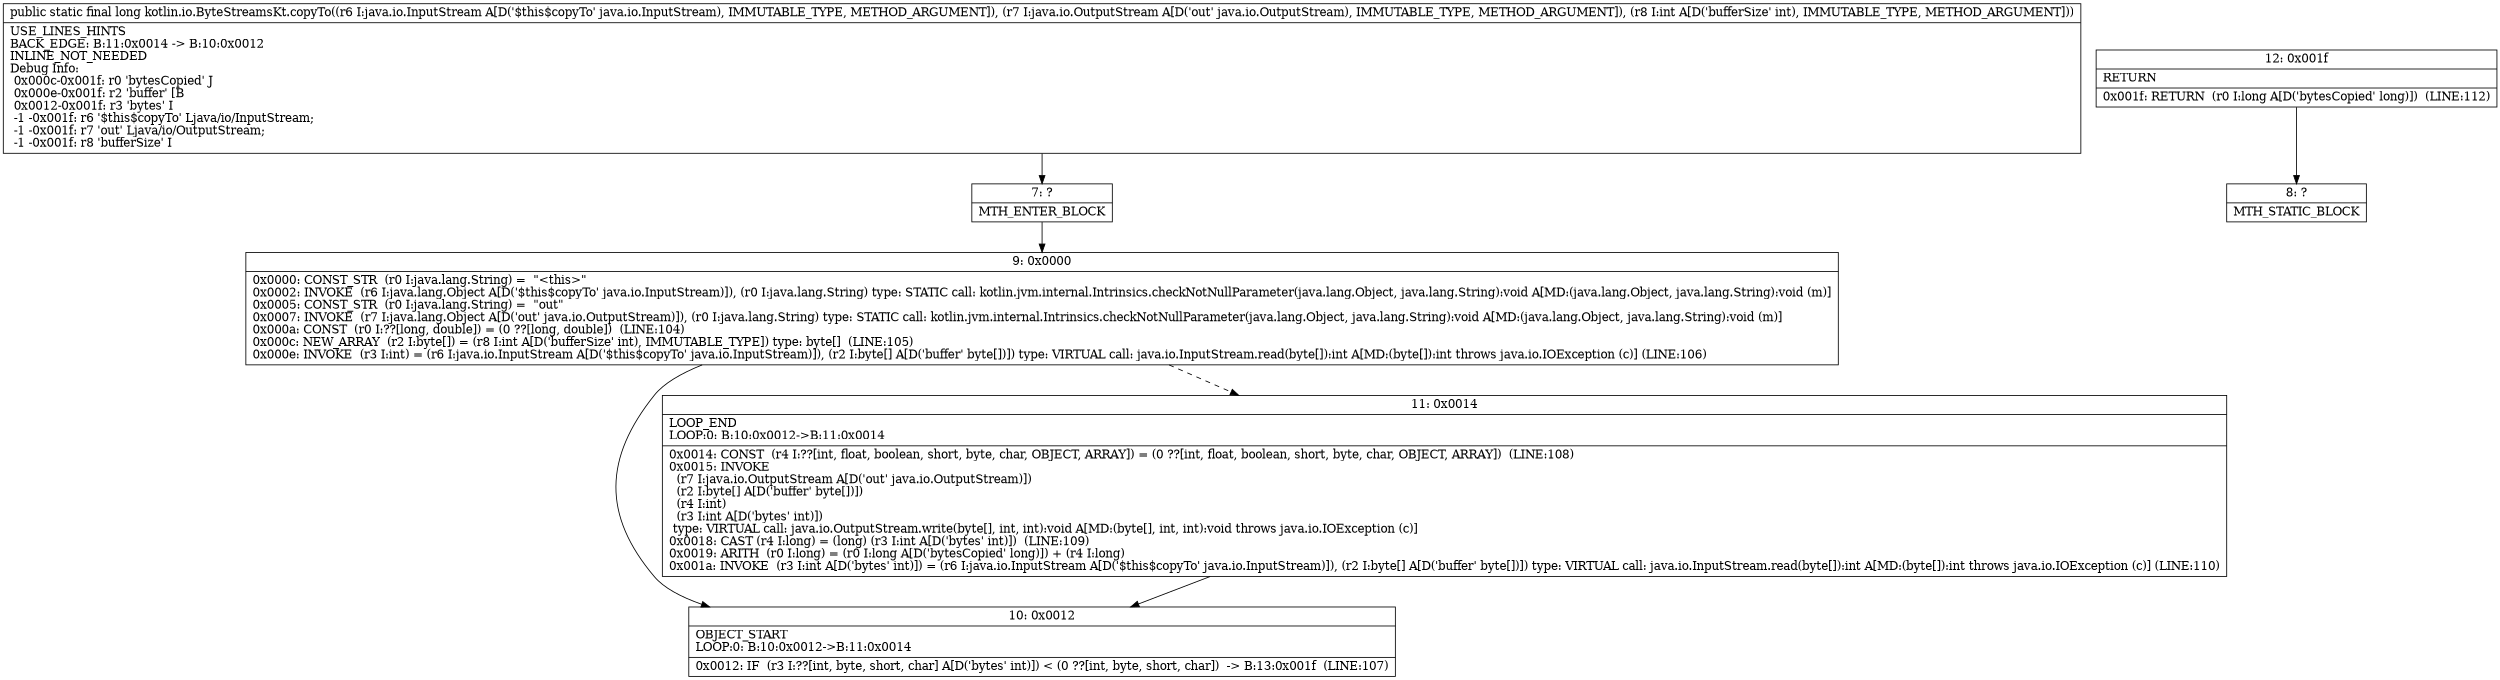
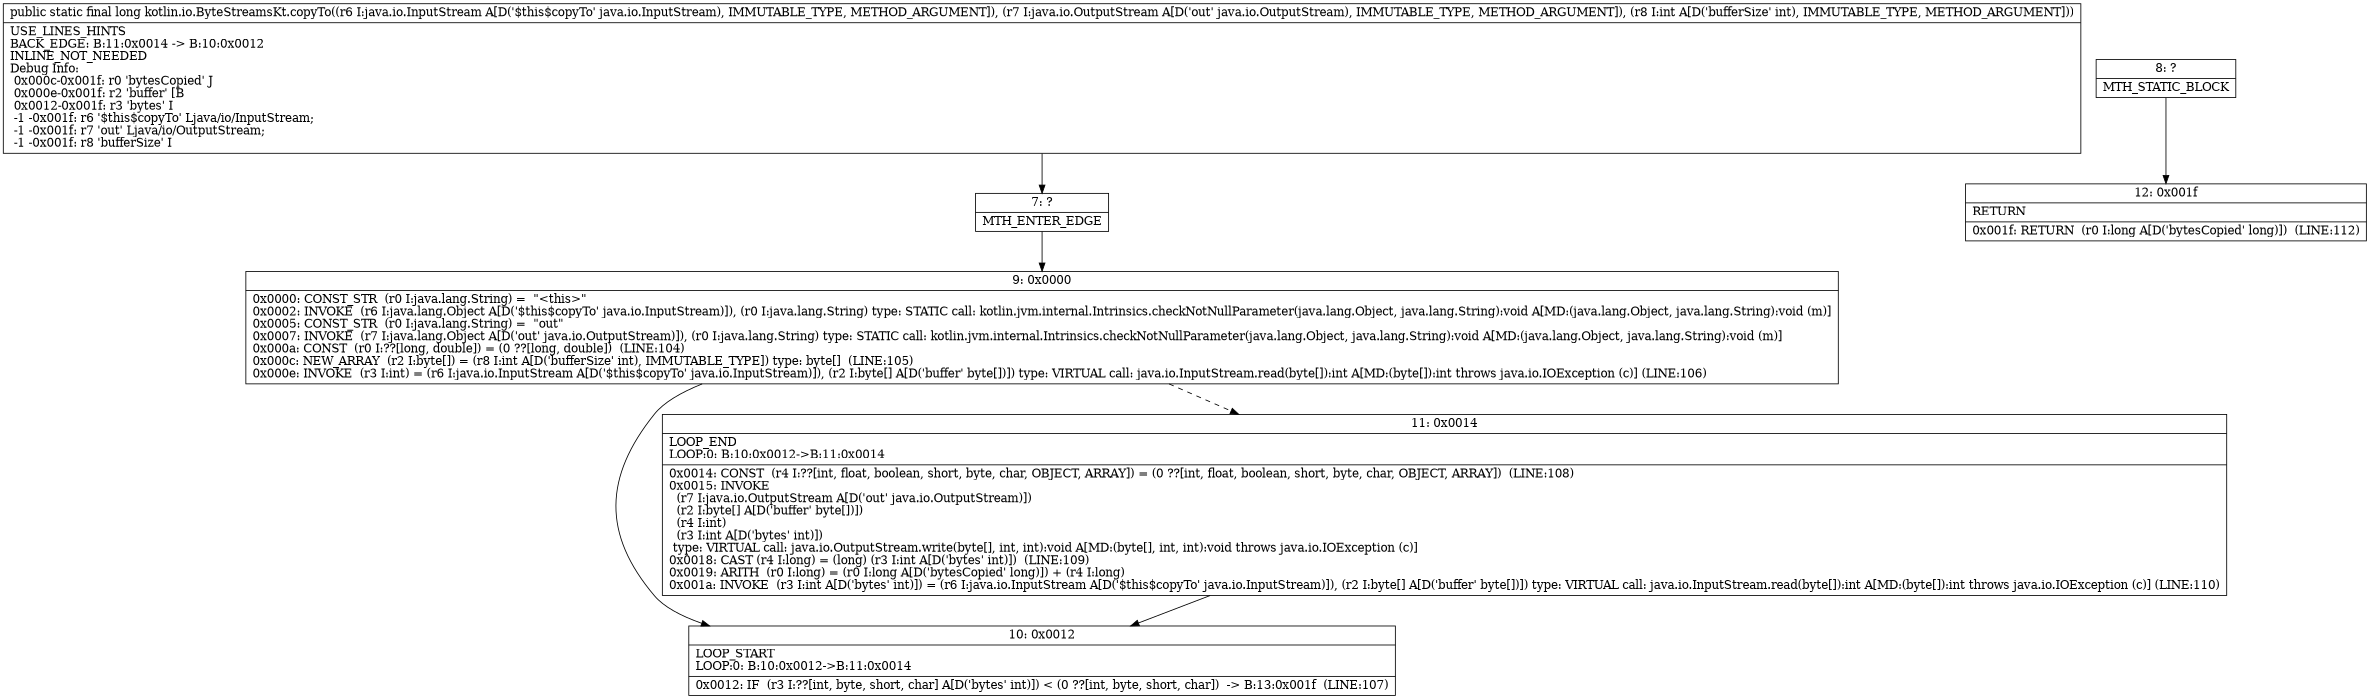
(2297, 141) -> (2166, 136)
(1042, 212) -> (1042, 221)
(742, 635) -> (735, 654)
